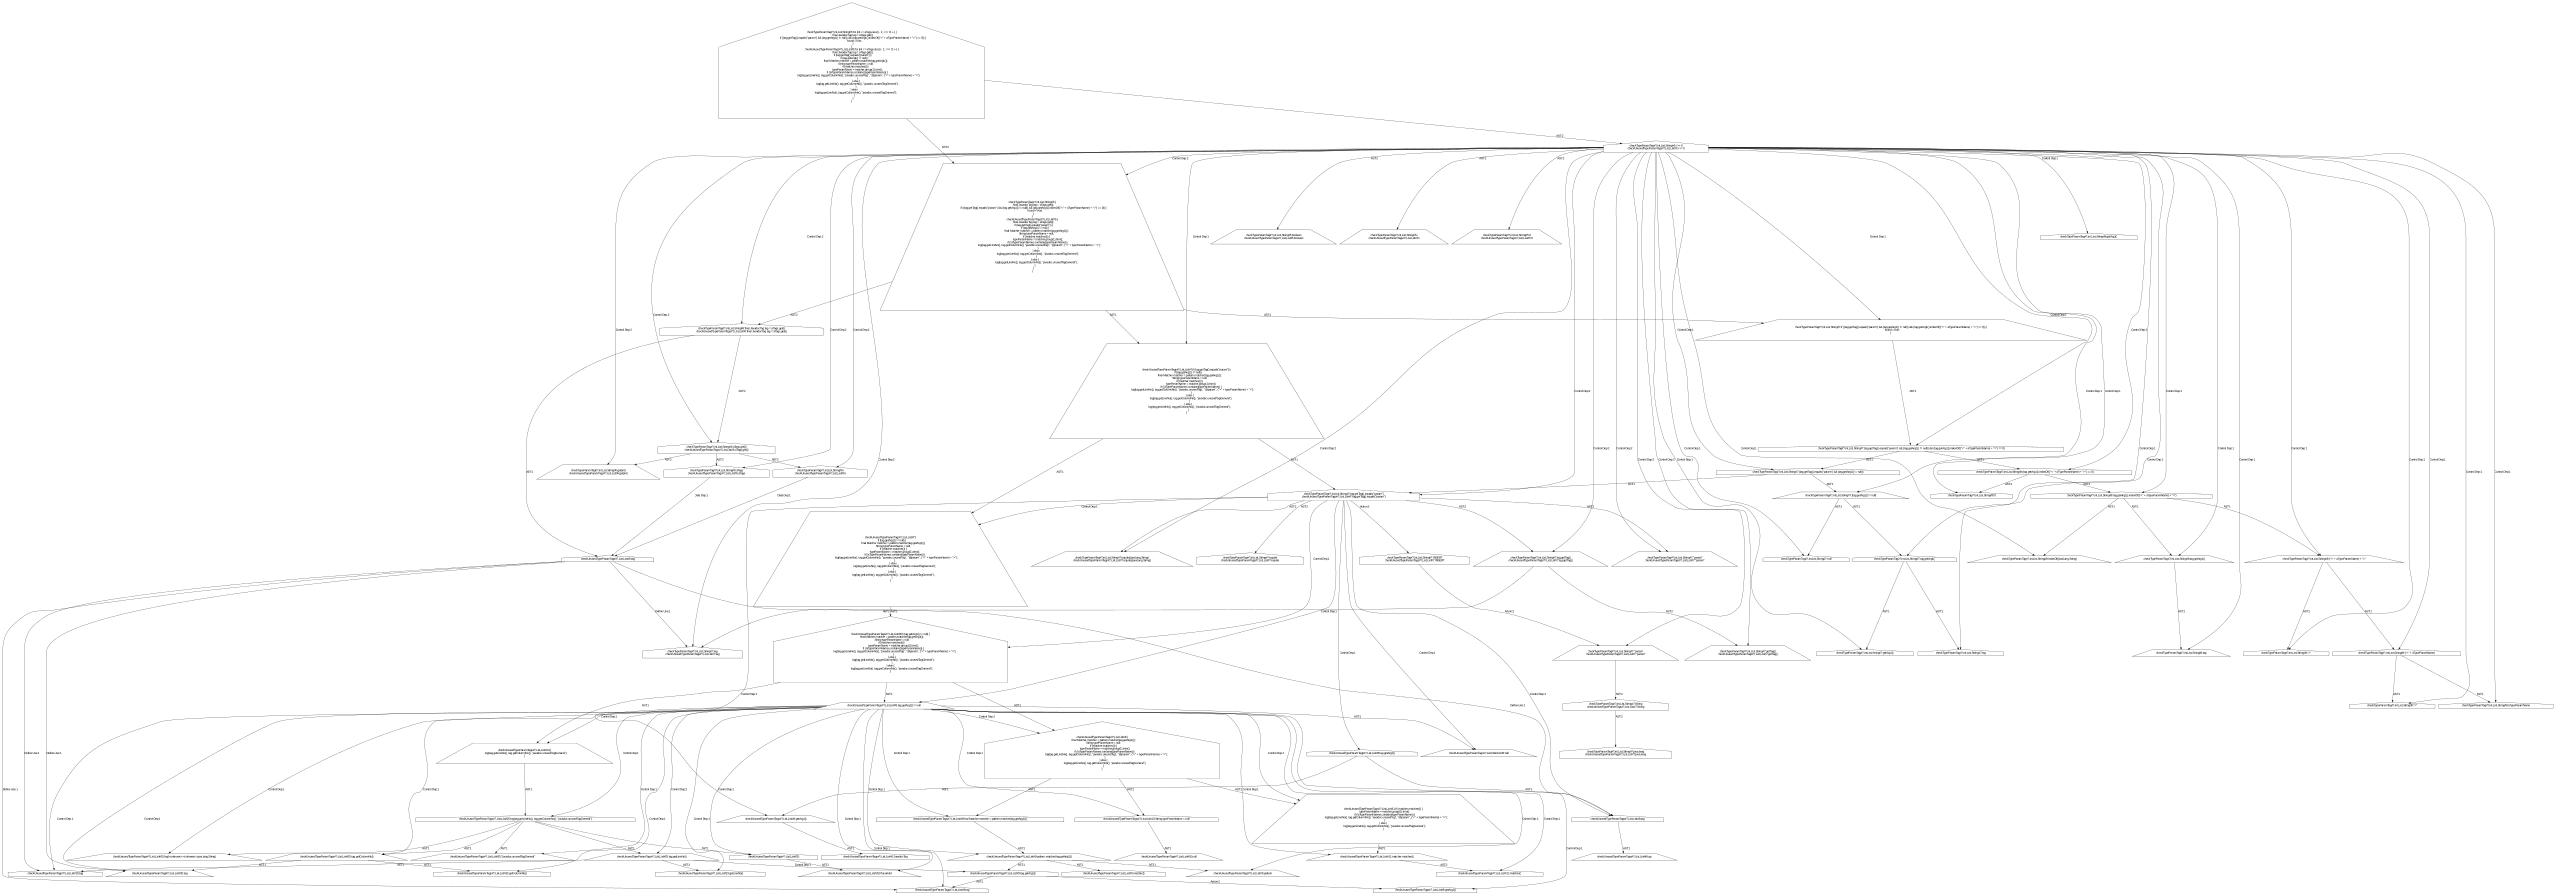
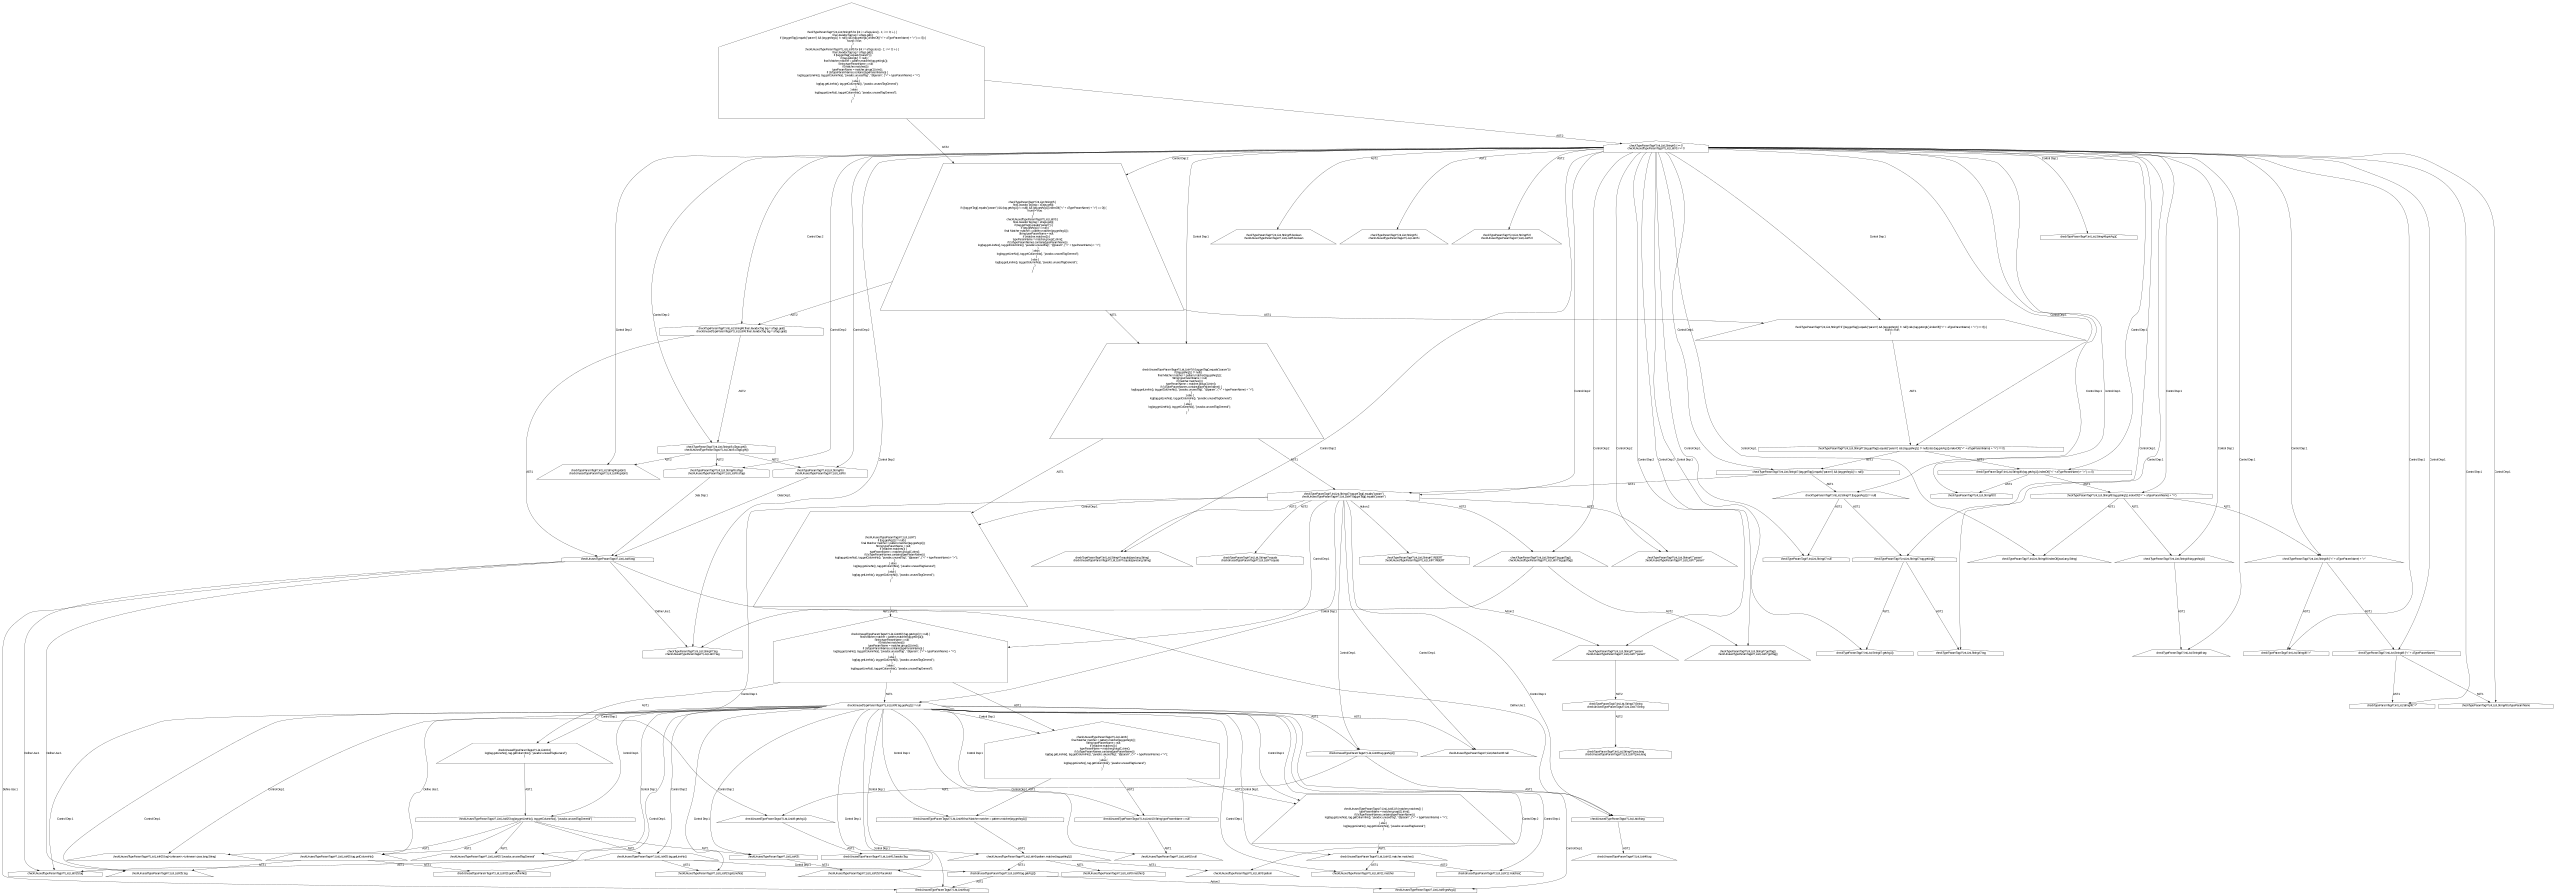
none -> (1155, 709)
(431, 790) -> (431, 790)
none -> (1000, 791)
none -> (1363, 873)
